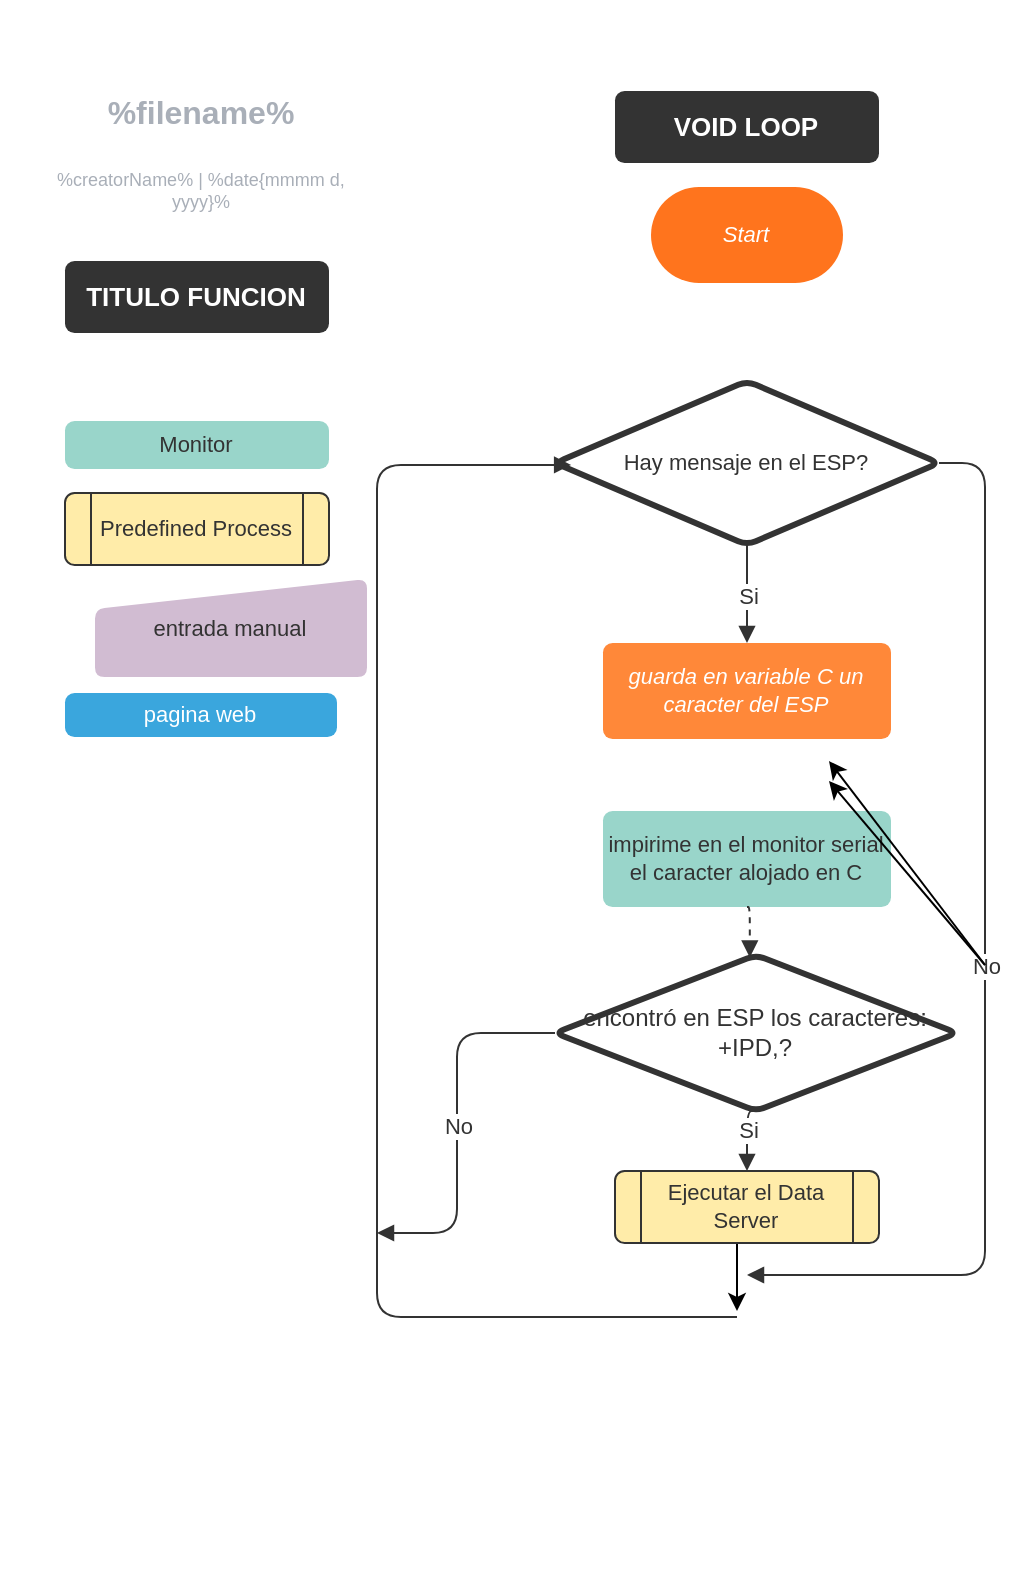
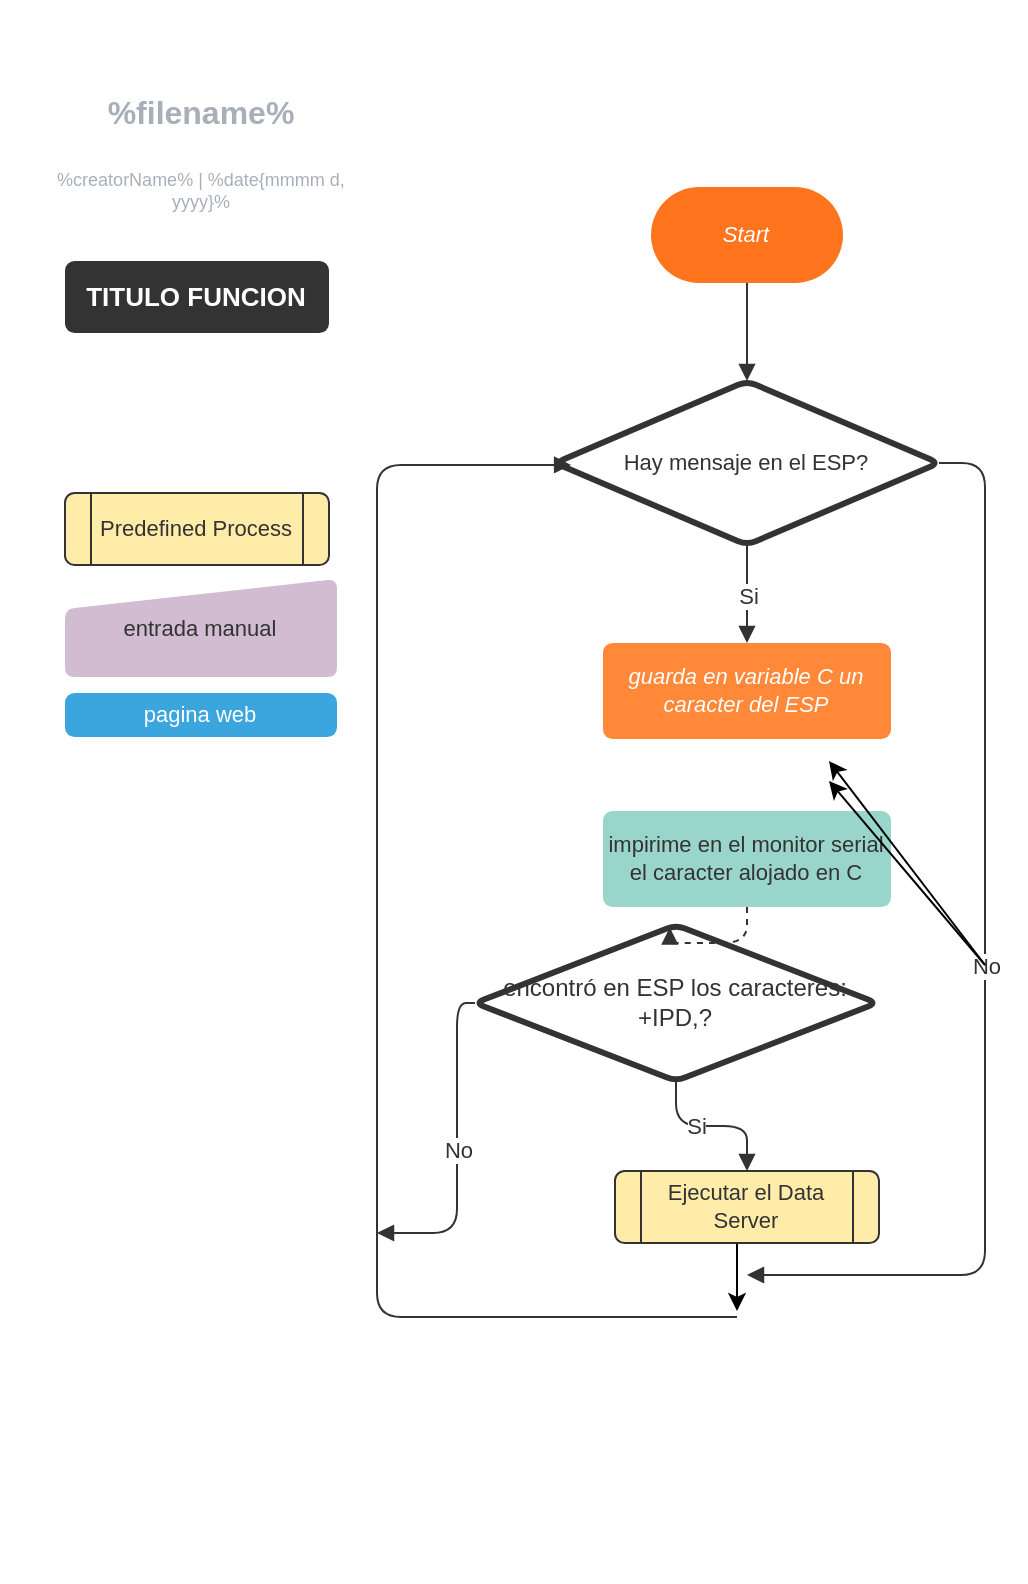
(747, 127) -> none
none -> (747, 323)
(197, 445) -> none
(231, 628) -> (201, 628)
(756, 1033) -> (676, 1003)
